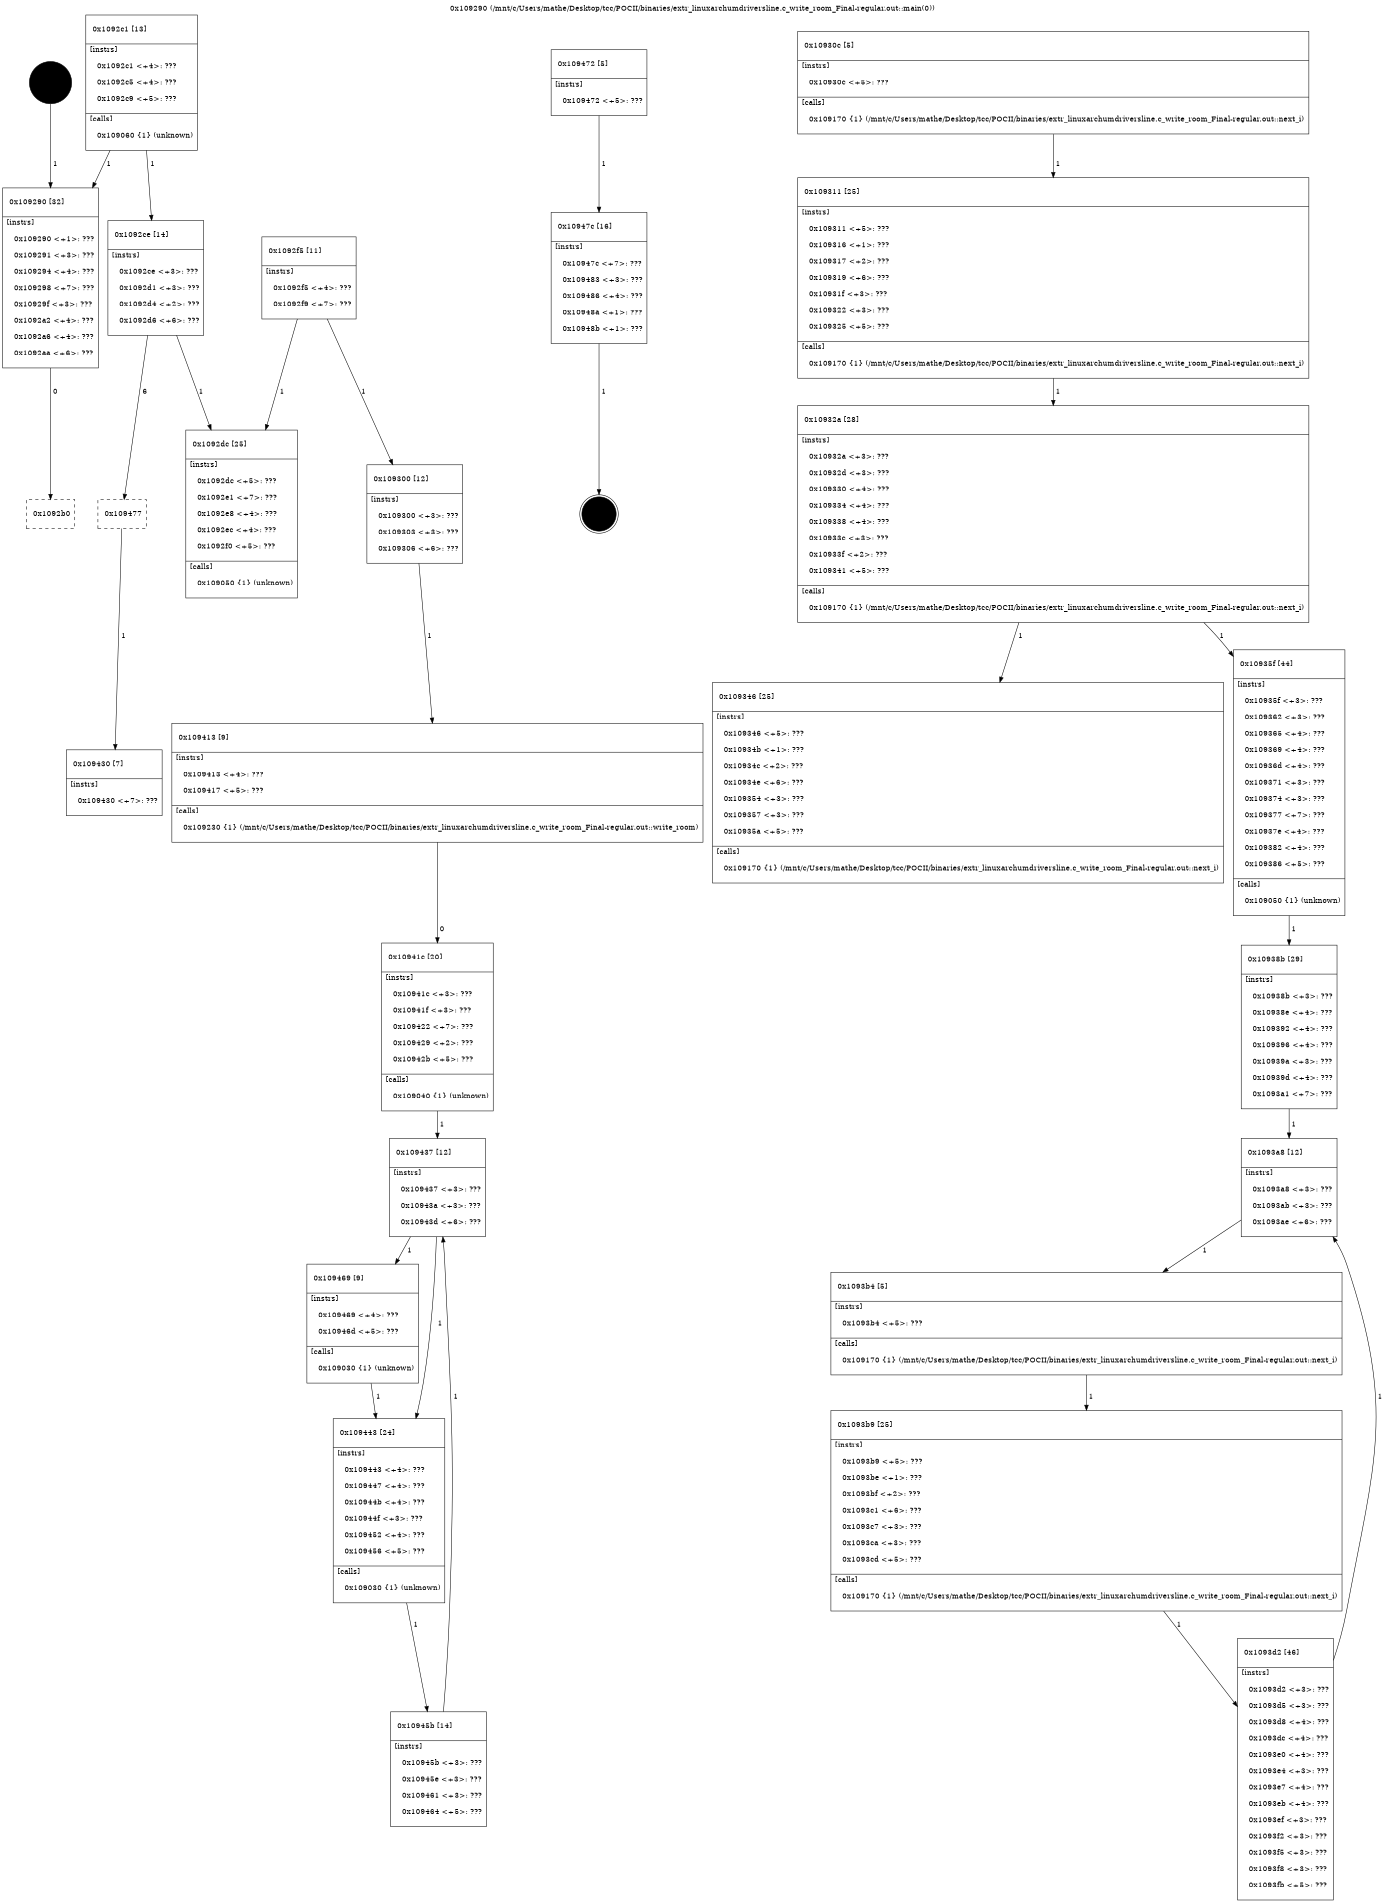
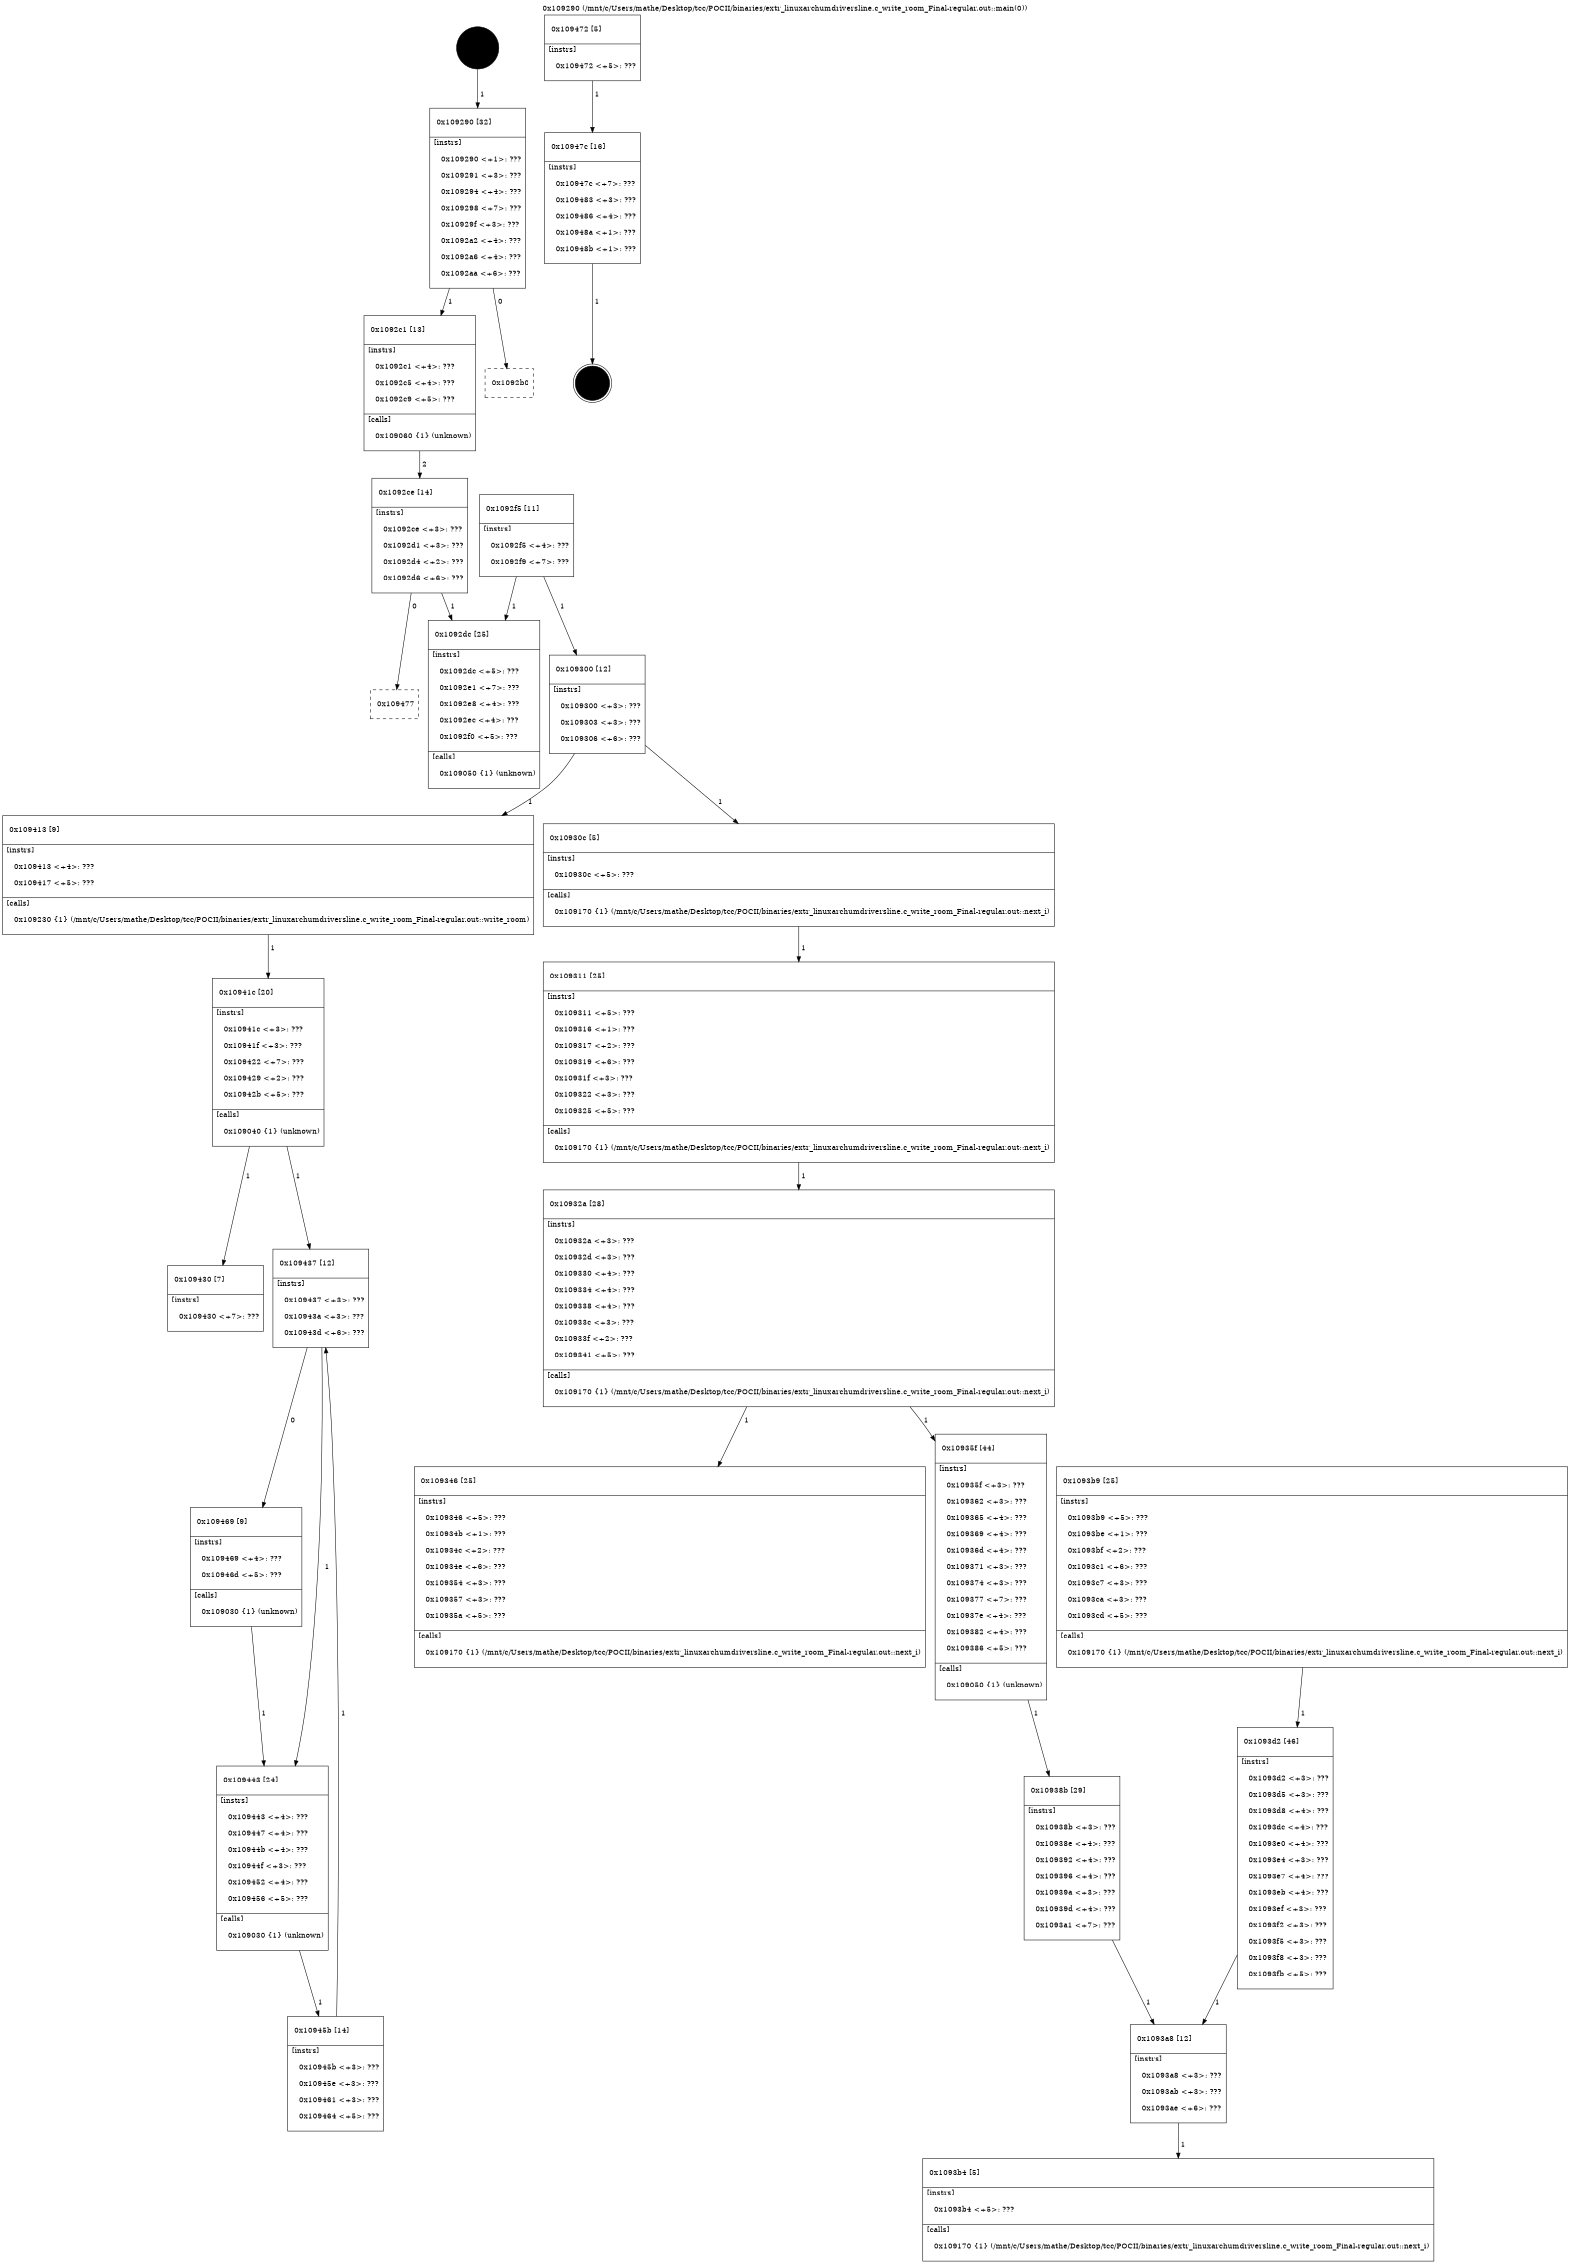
(152, 164) -> (423, 465)
(102, 167) -> (446, 299)
(144, 392) -> (413, 607)
(119, 636) -> (237, 1203)
none -> (690, 783)
(441, 929) -> (272, 948)
(408, 1250) -> (292, 1420)
(1086, 1390) -> none
